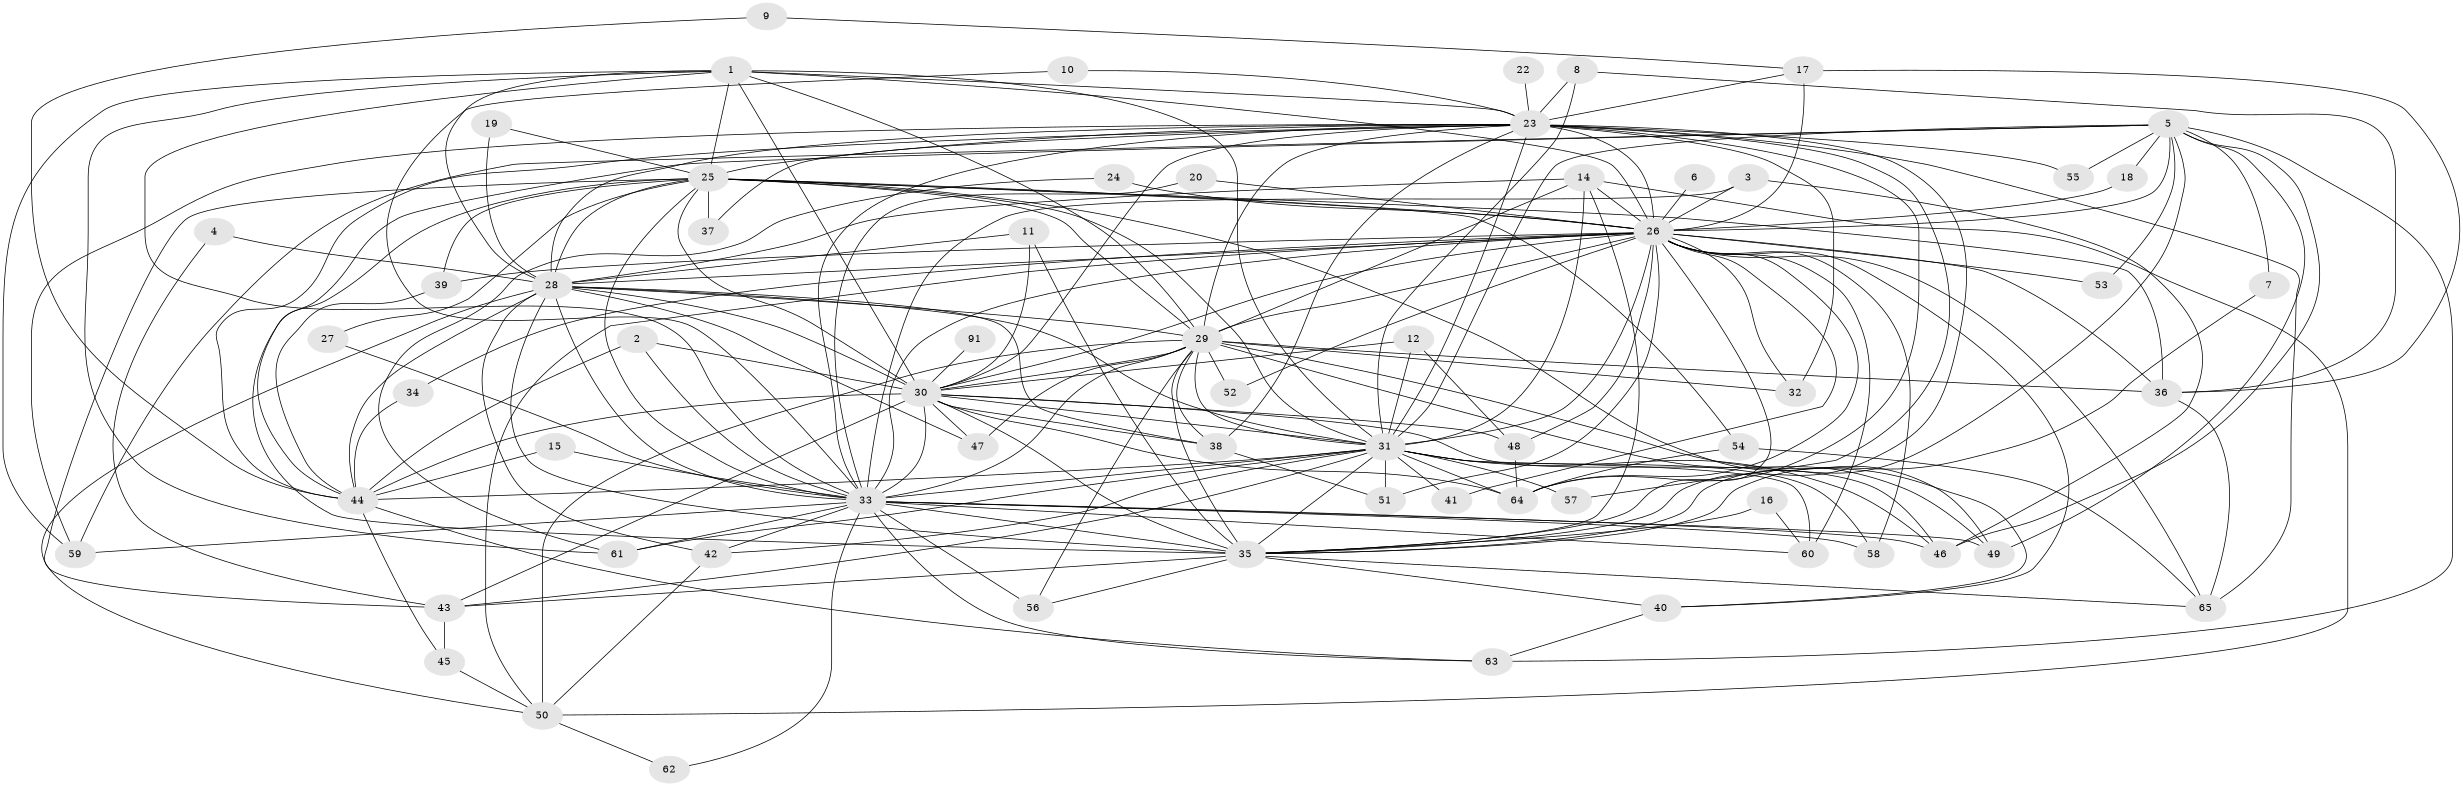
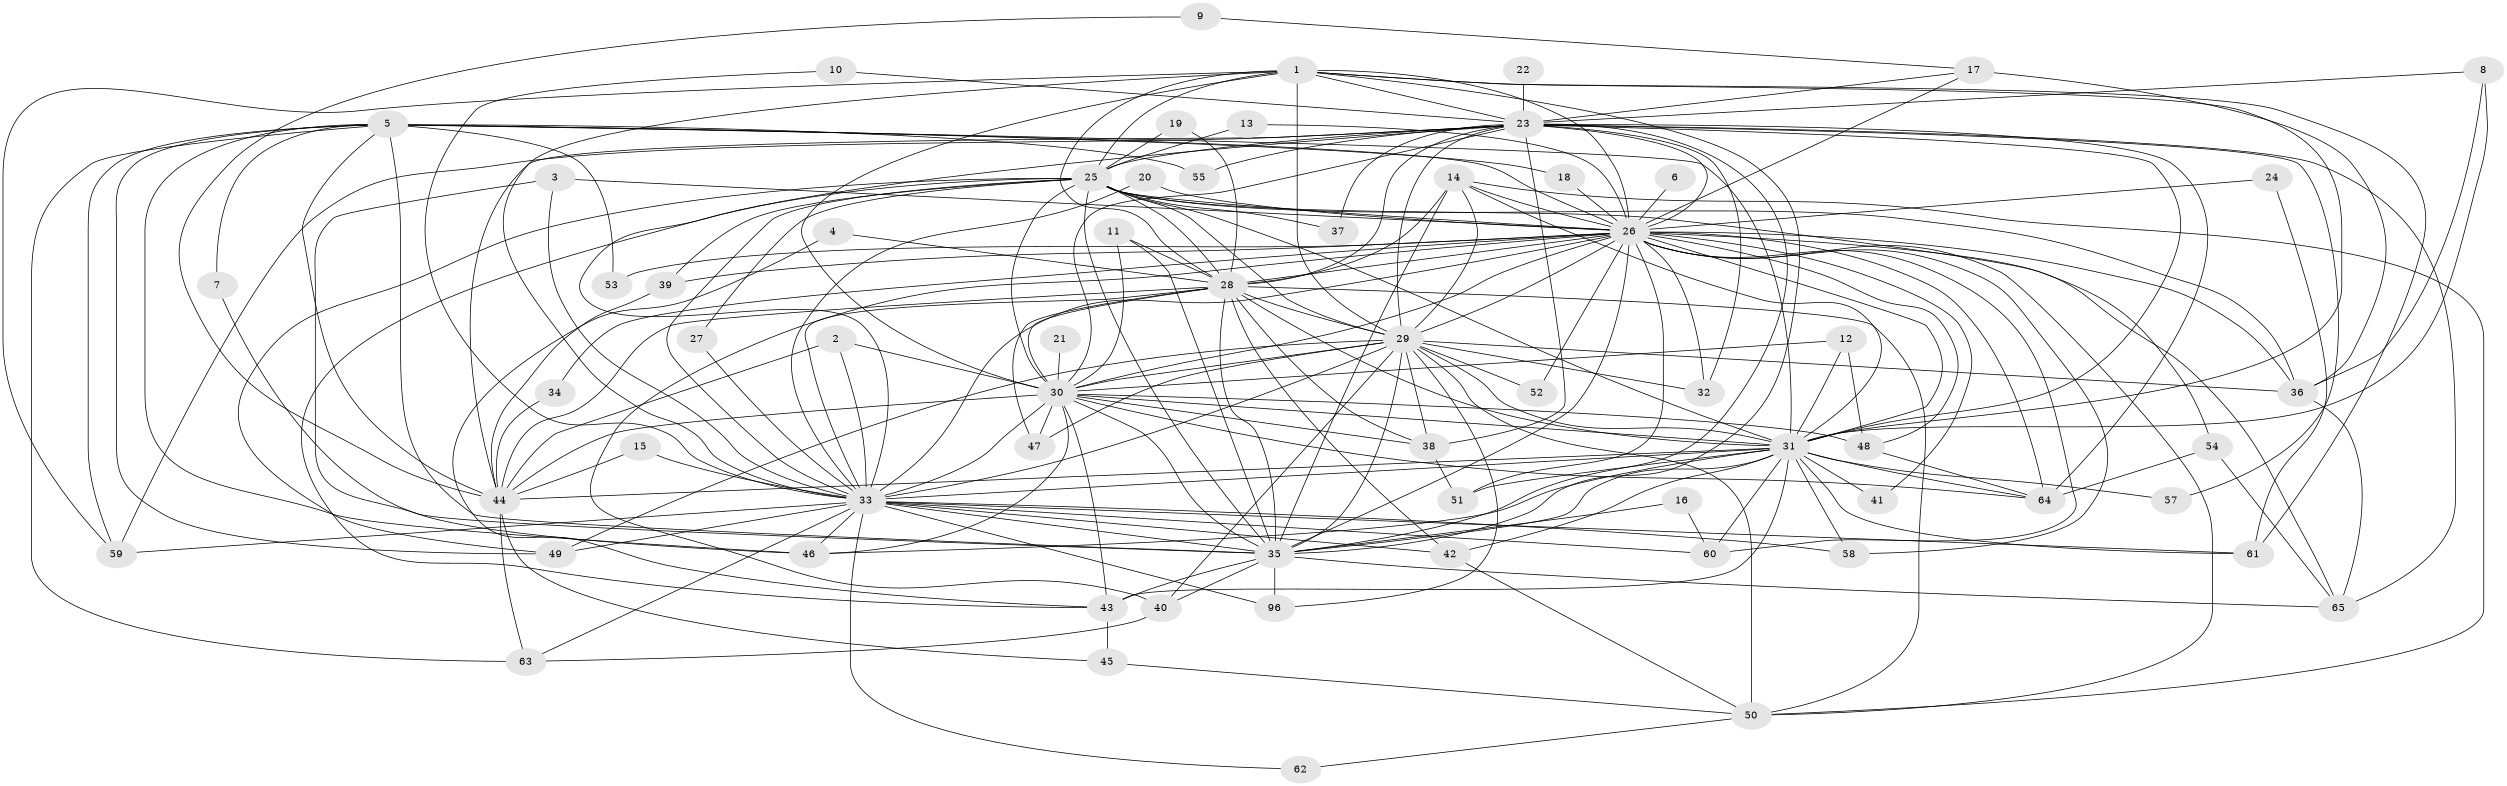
none -> (1247, 124)
none -> (1798, 277)
(975, 339) -> (1060, 339)
(1033, 608) -> (1275, 608)
